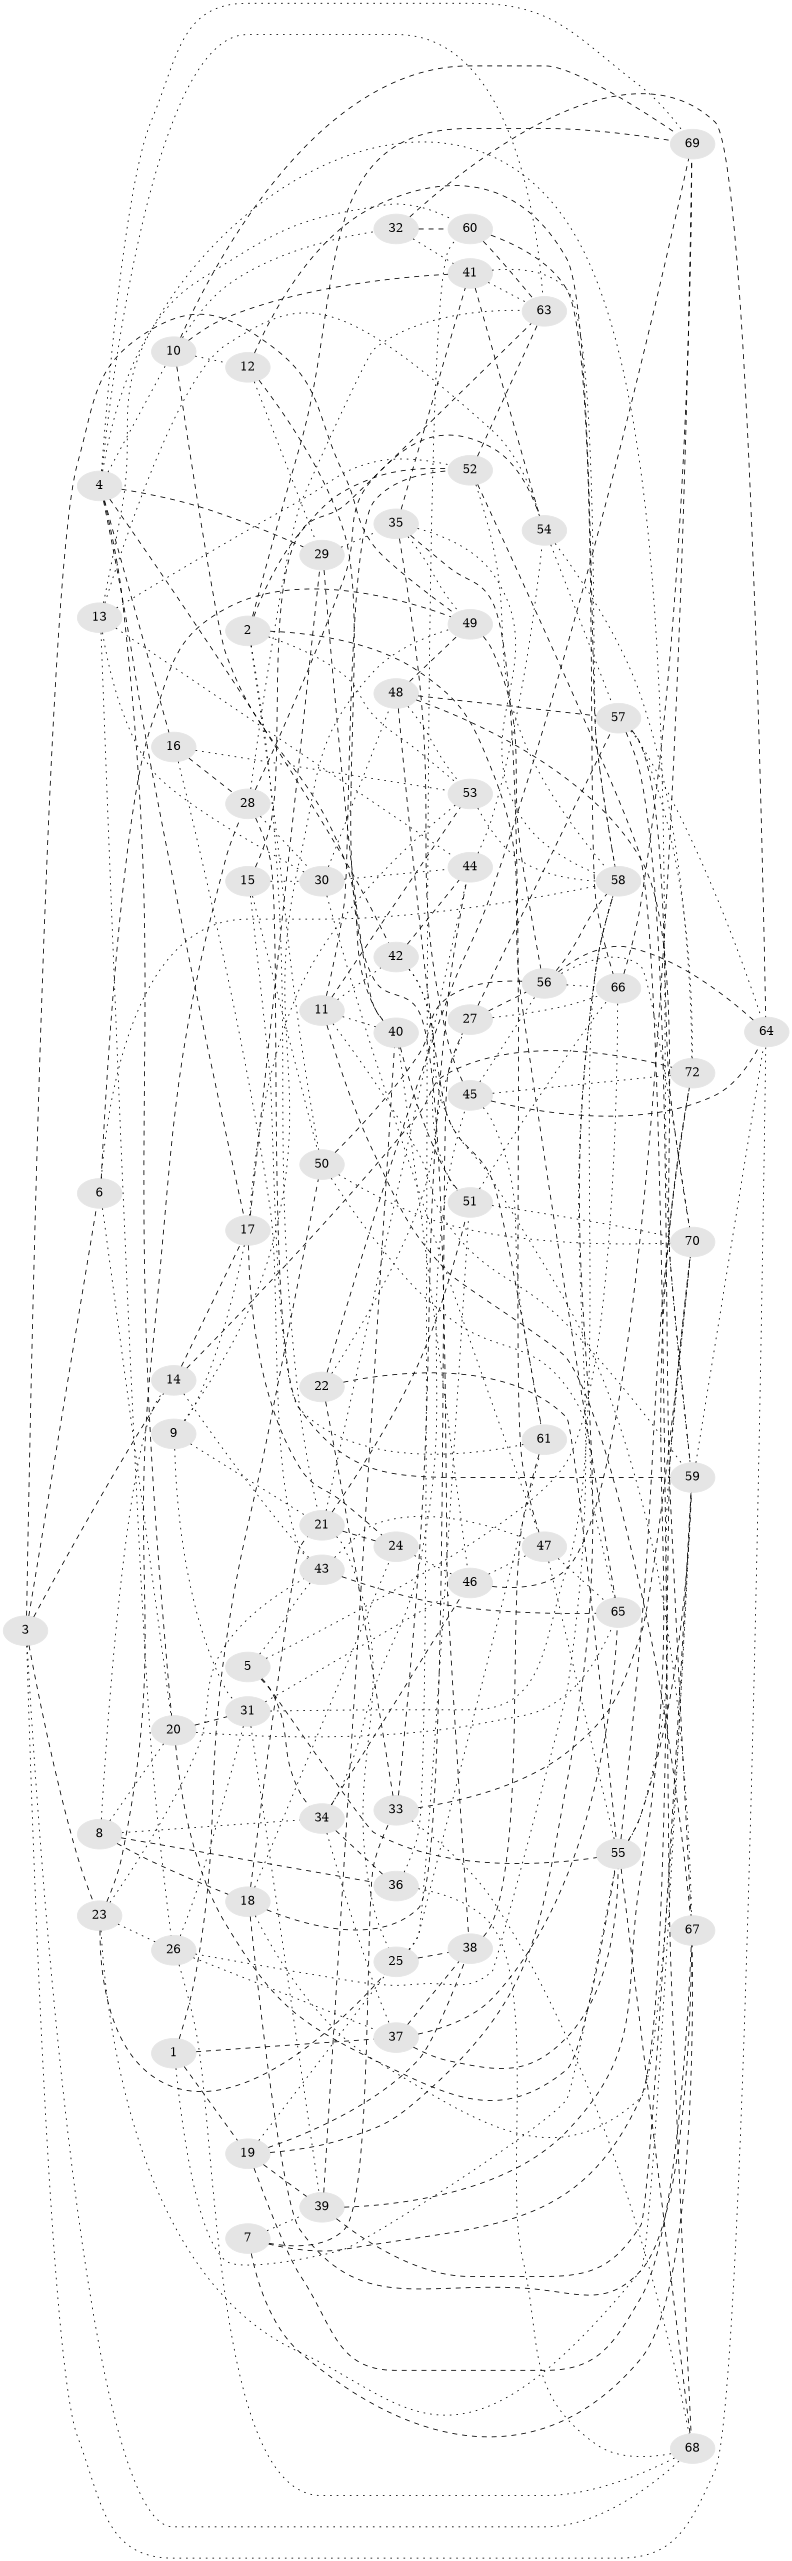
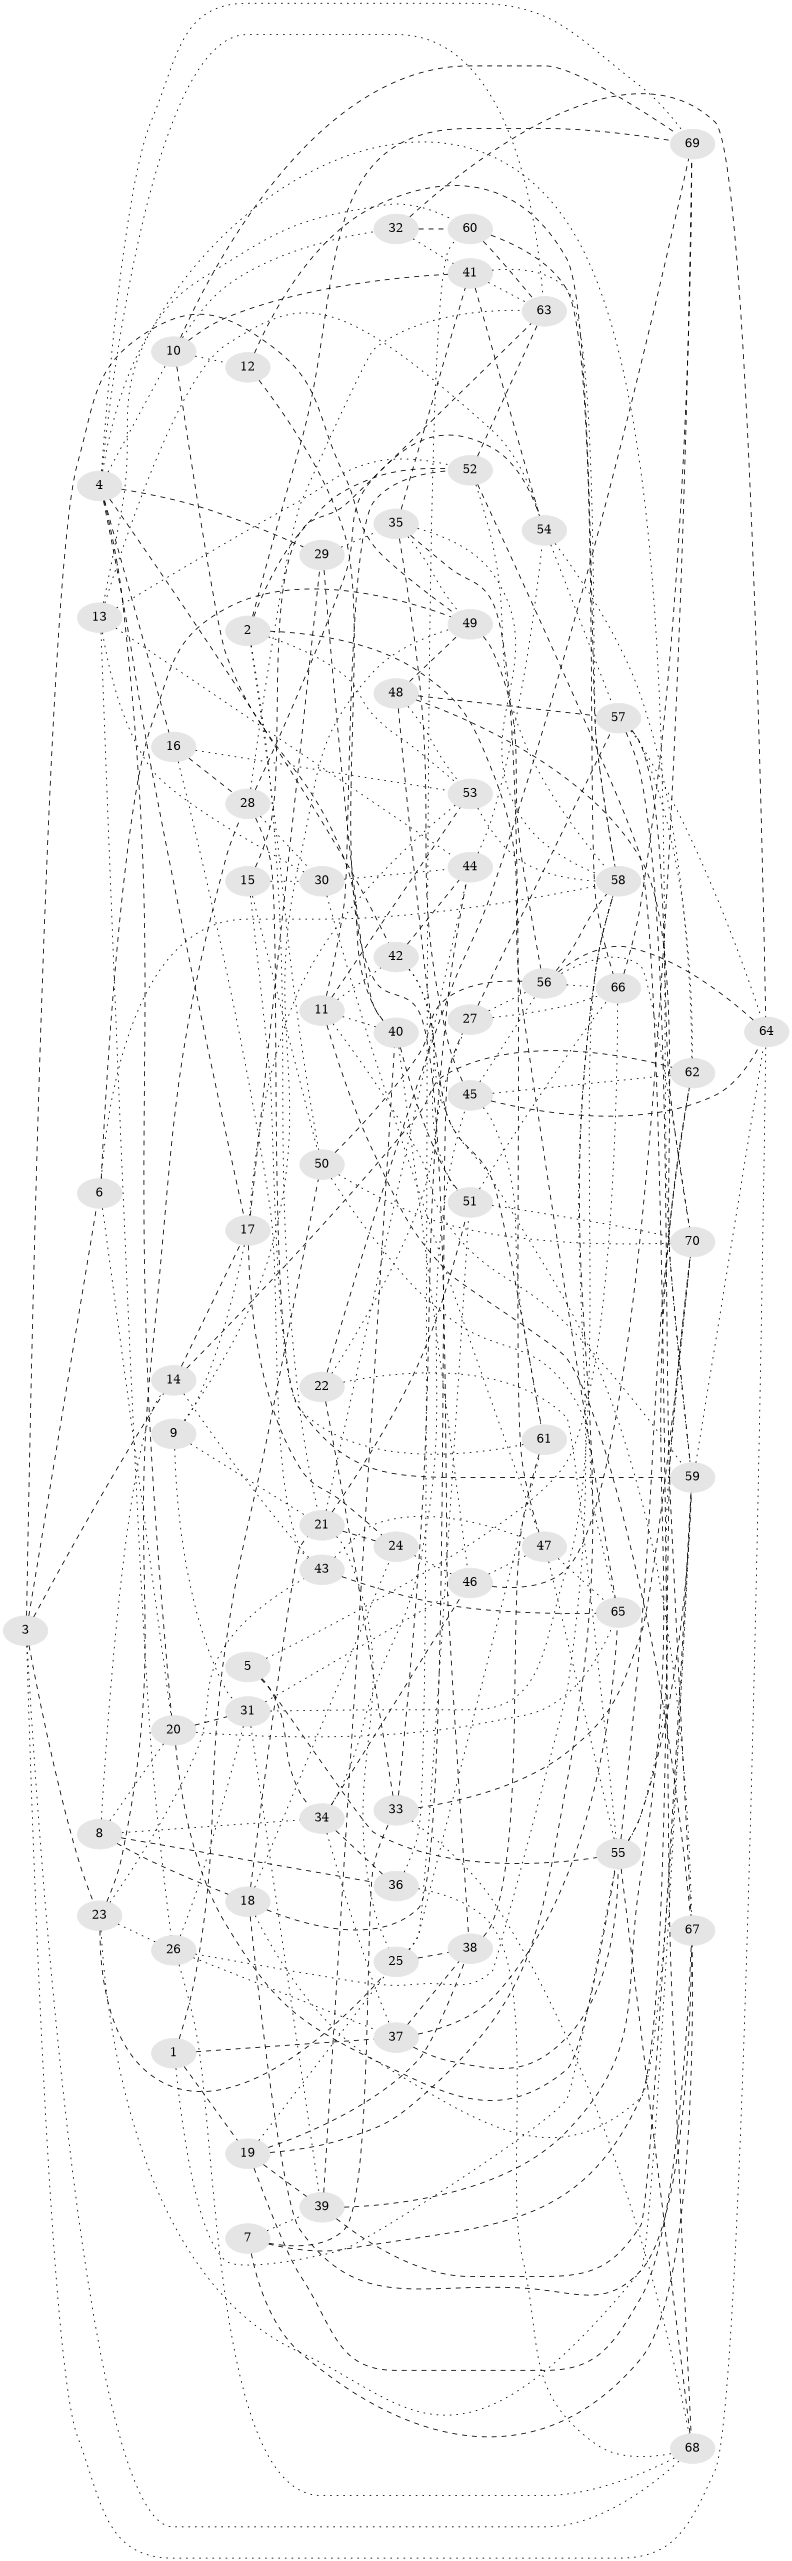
(285, 461) -> none
(361, 783) -> none
(507, 1001) -> (507, 1001)
(693, 1073) -> (693, 1073)
(575, 1462) -> (575, 1462)
(280, 1626) -> none
